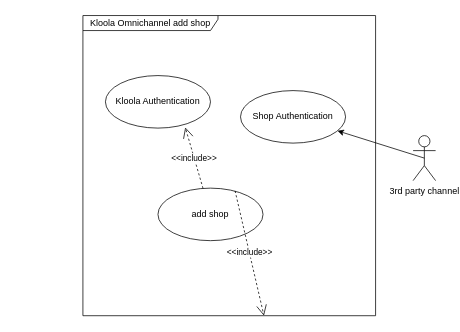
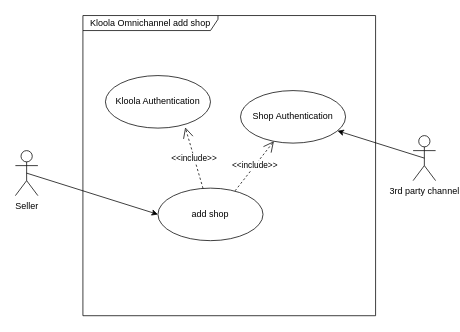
none -> (27, 173)
none -> (90, 193)
(249, 251) -> (253, 167)
